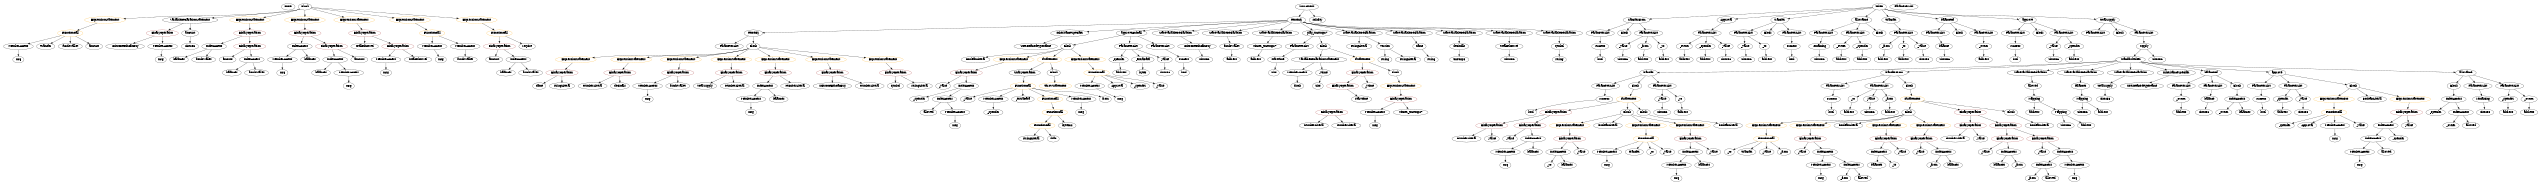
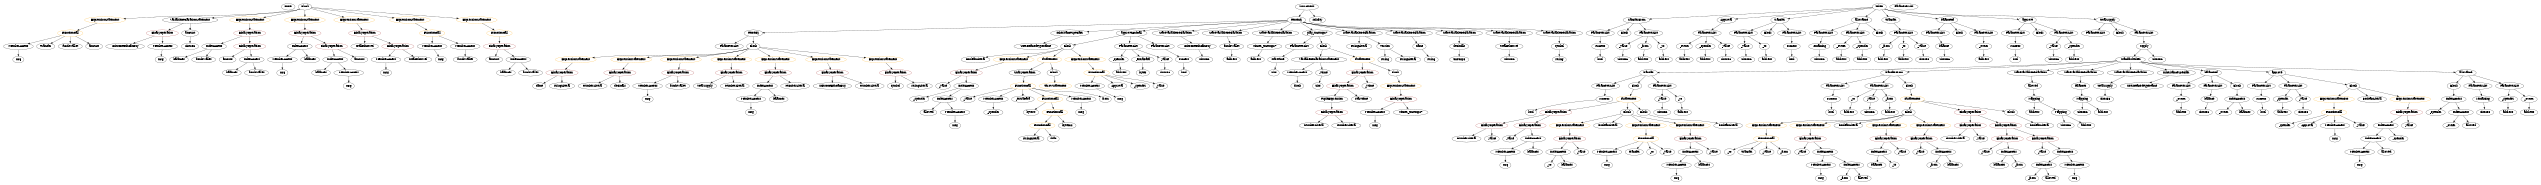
(527, 46) -> none
none -> (1332, 99)
none -> (1031, 112)
